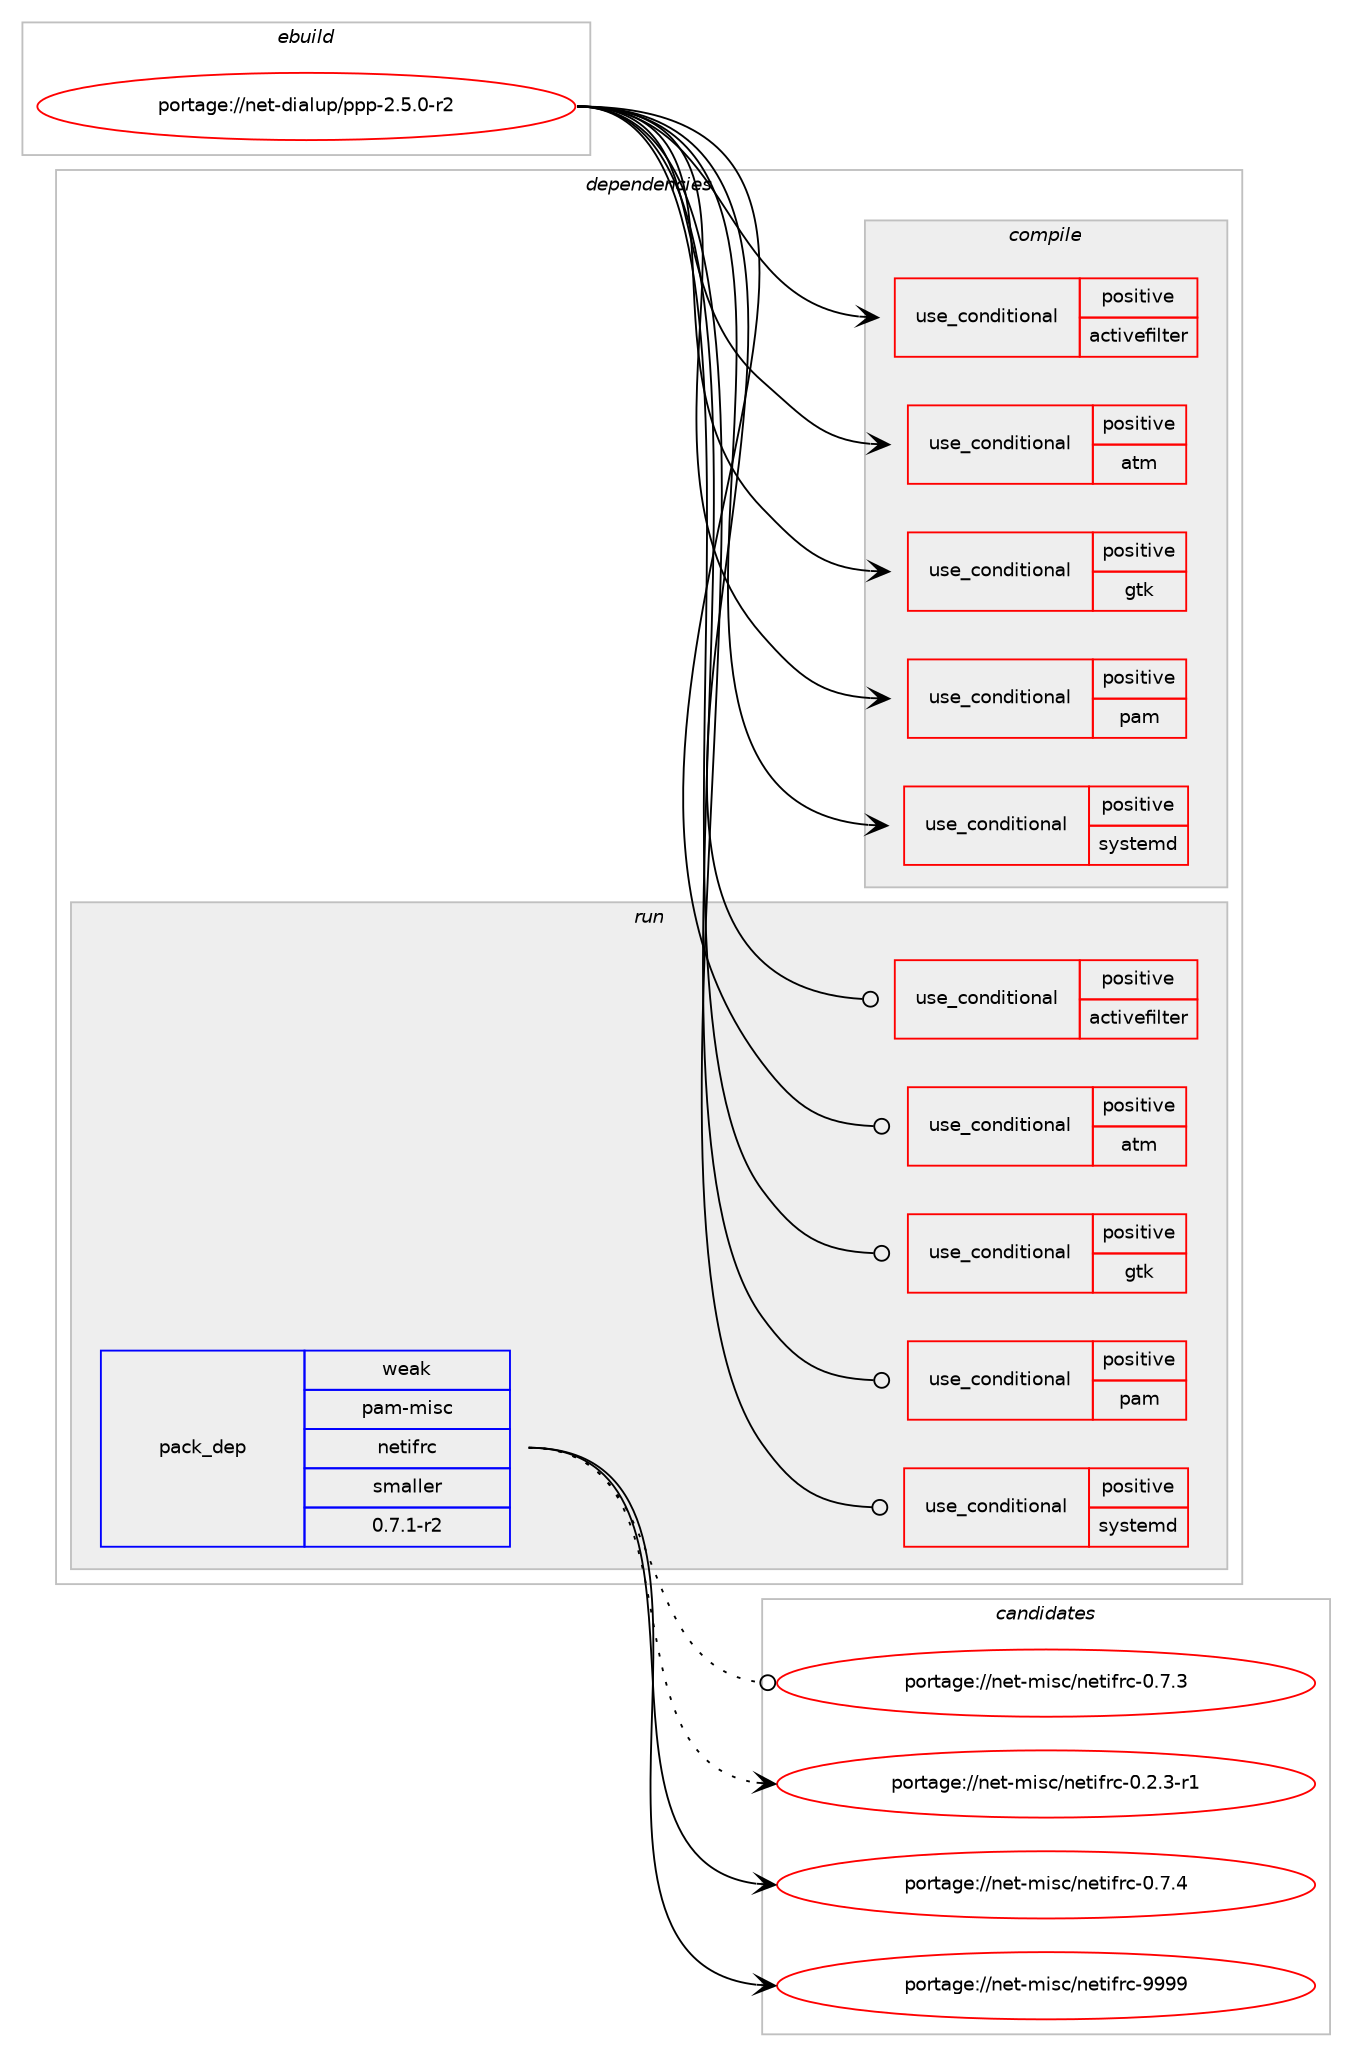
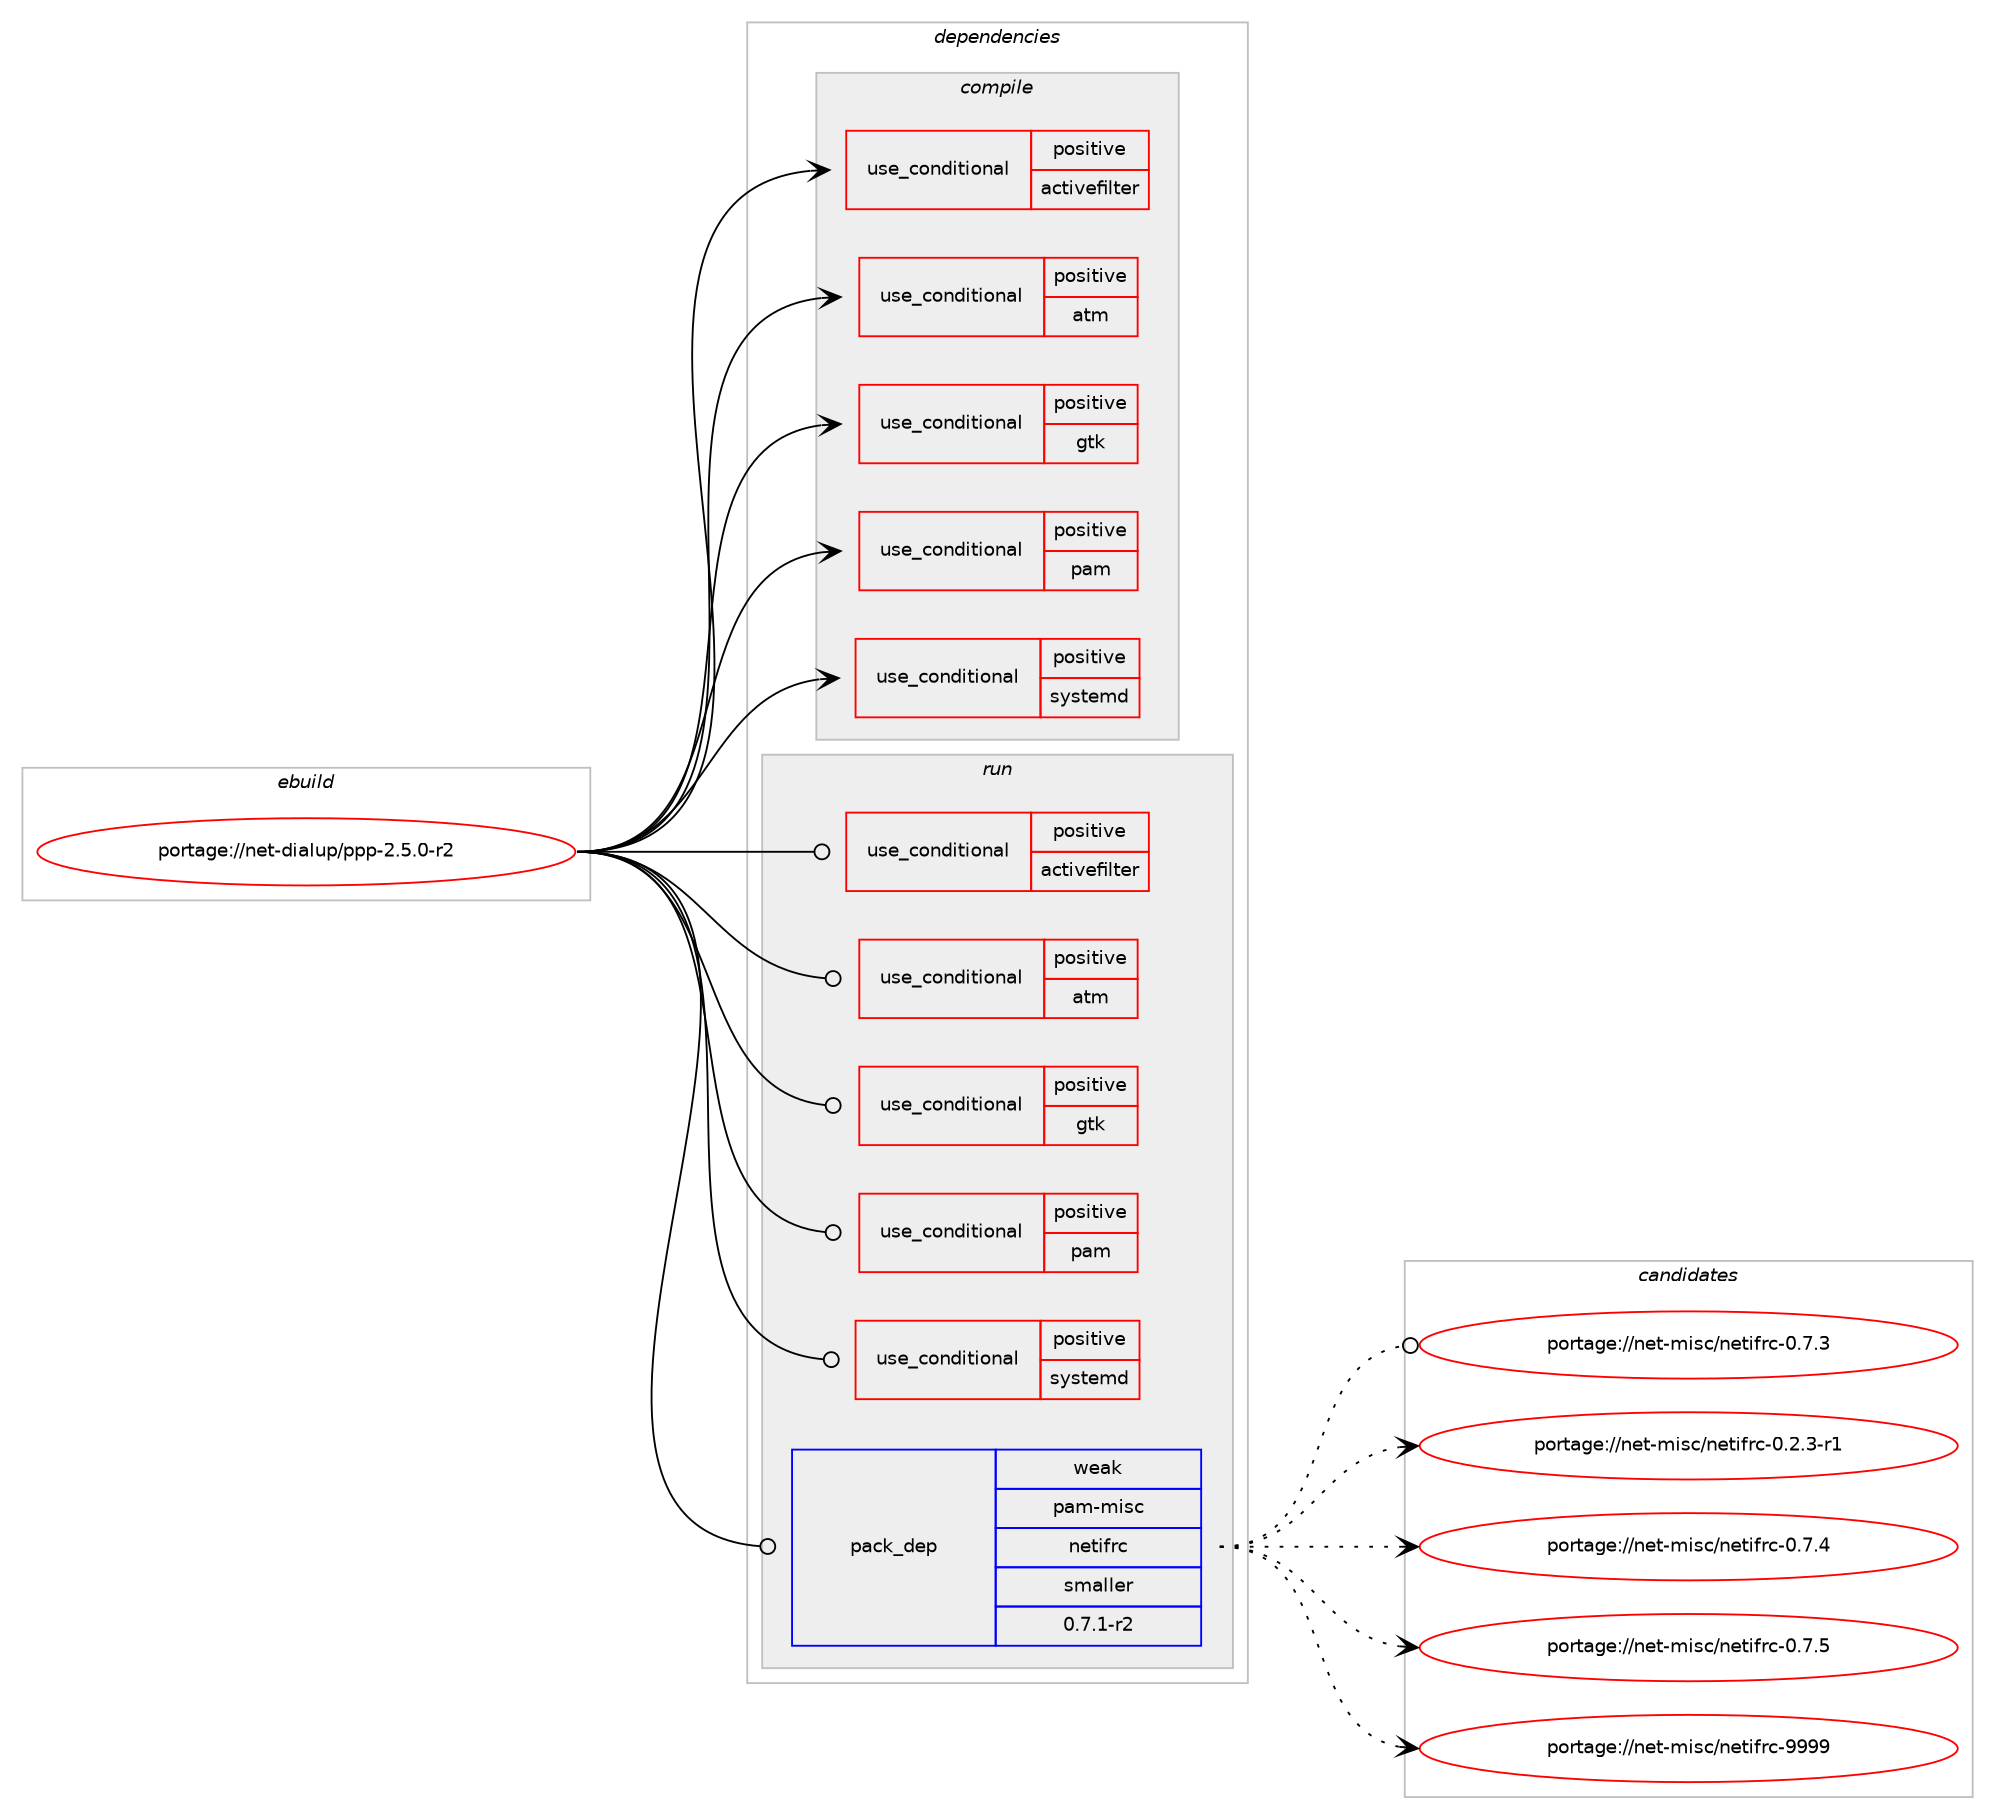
none -> (678, 1192)
none -> (1689, 1648)
(651, 1773) -> (1316, 1639)
(665, 1778) -> (1309, 1547)
